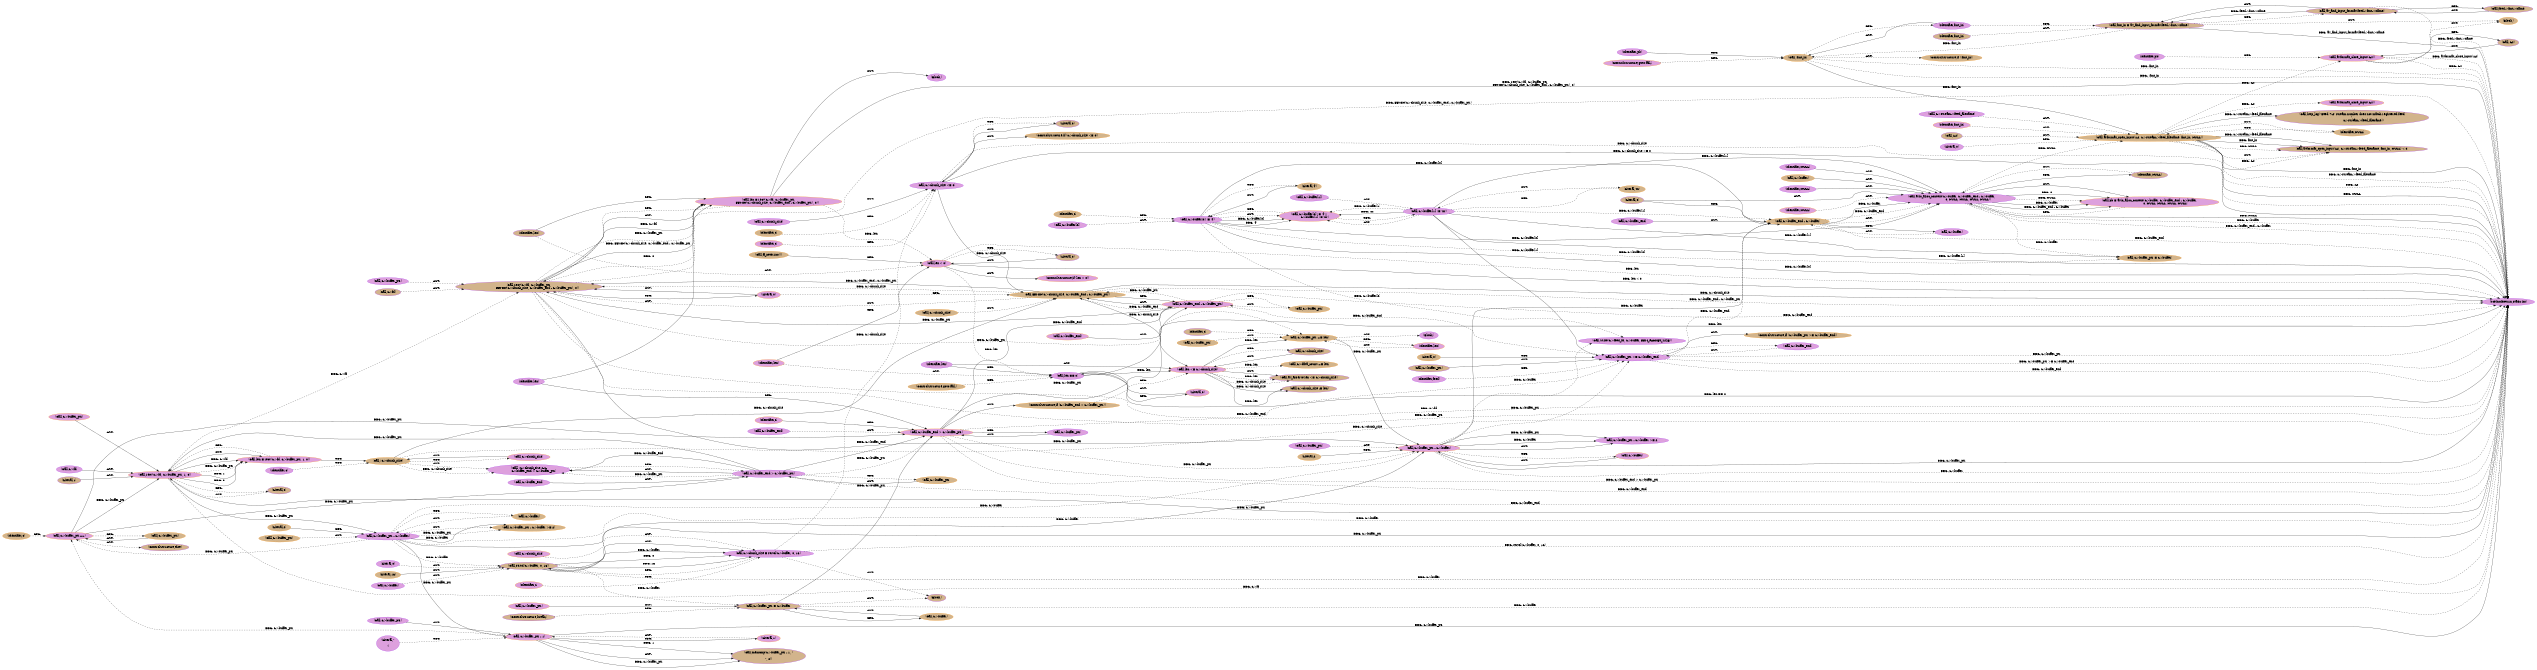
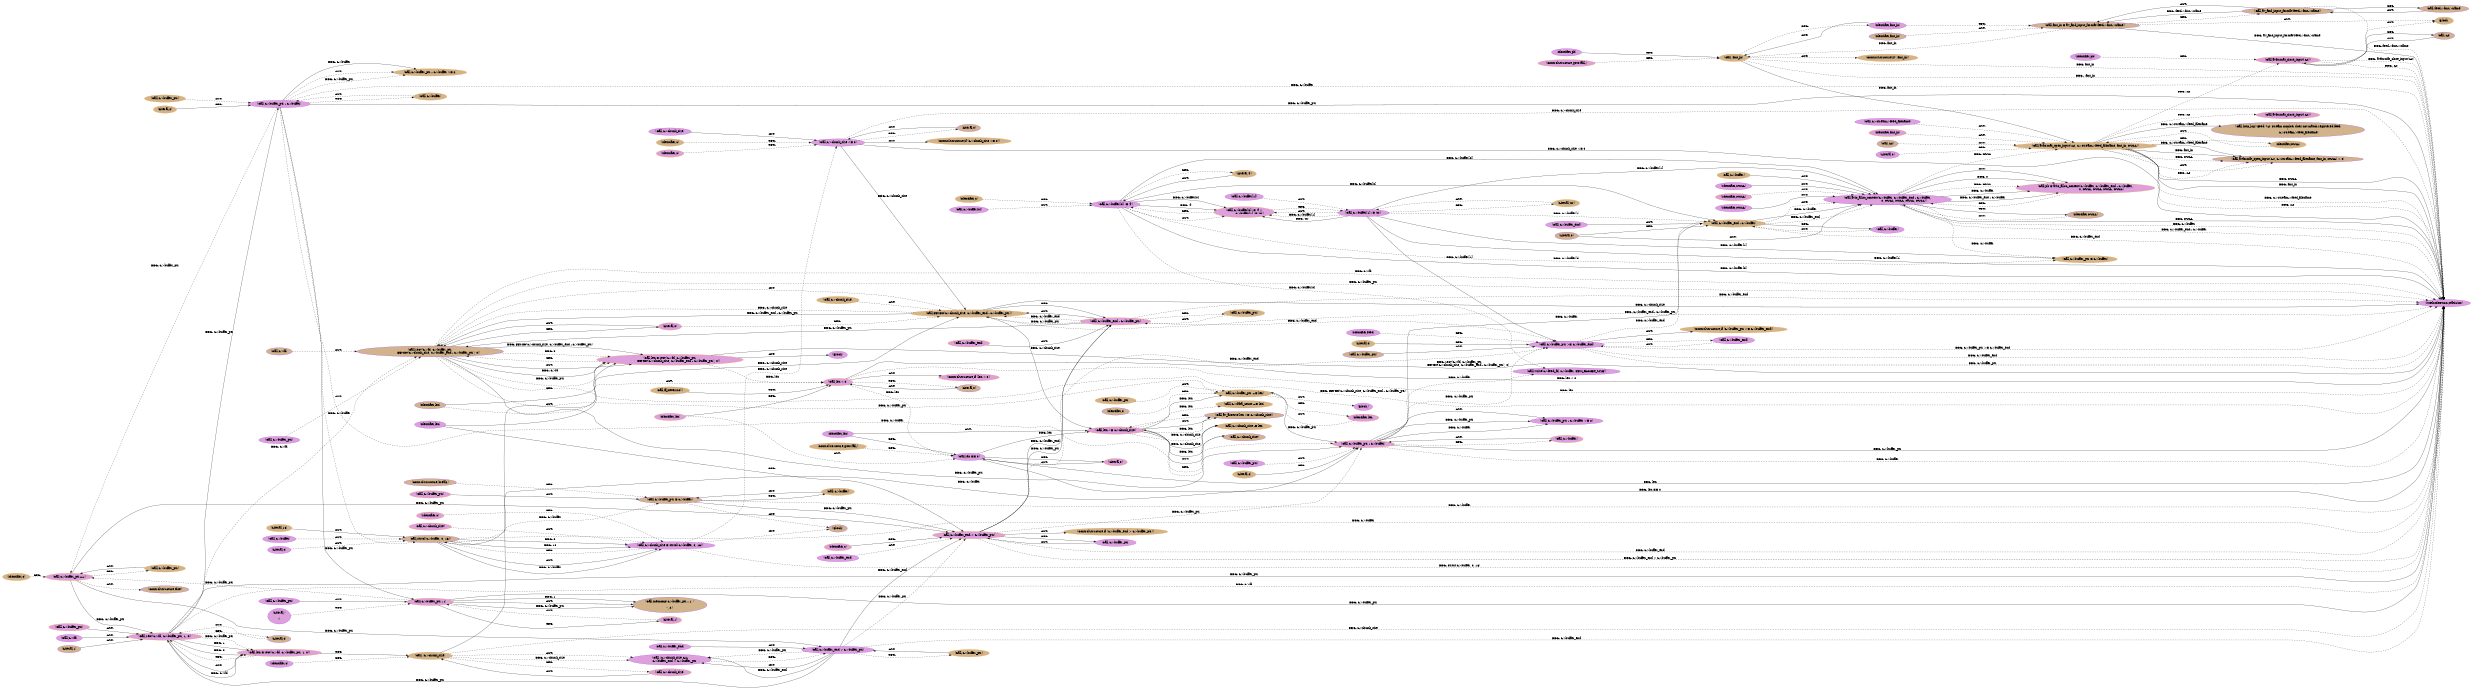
(1138, 384) -> (1169, 420)
(1309, 389) -> (1244, 426)
